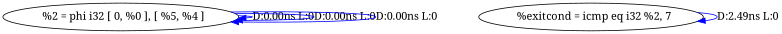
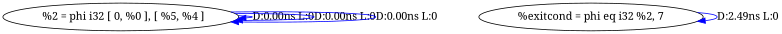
(591, 17) -> (591, 17)
